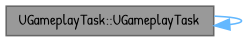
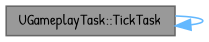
(110, 21) -> (91, 21)
